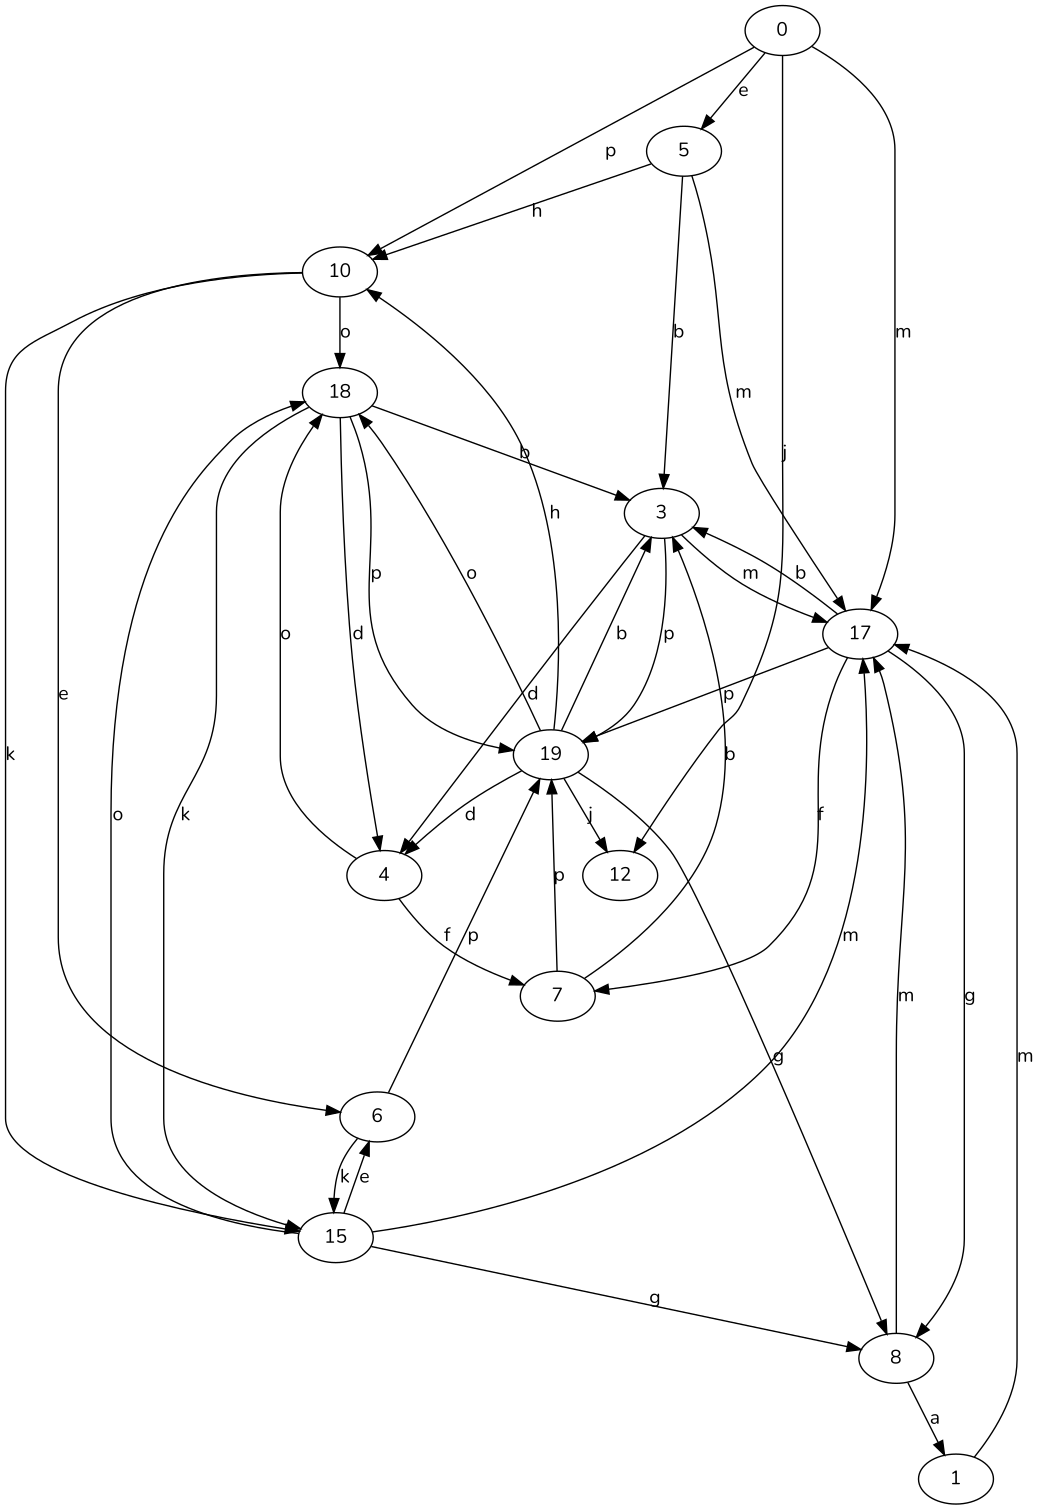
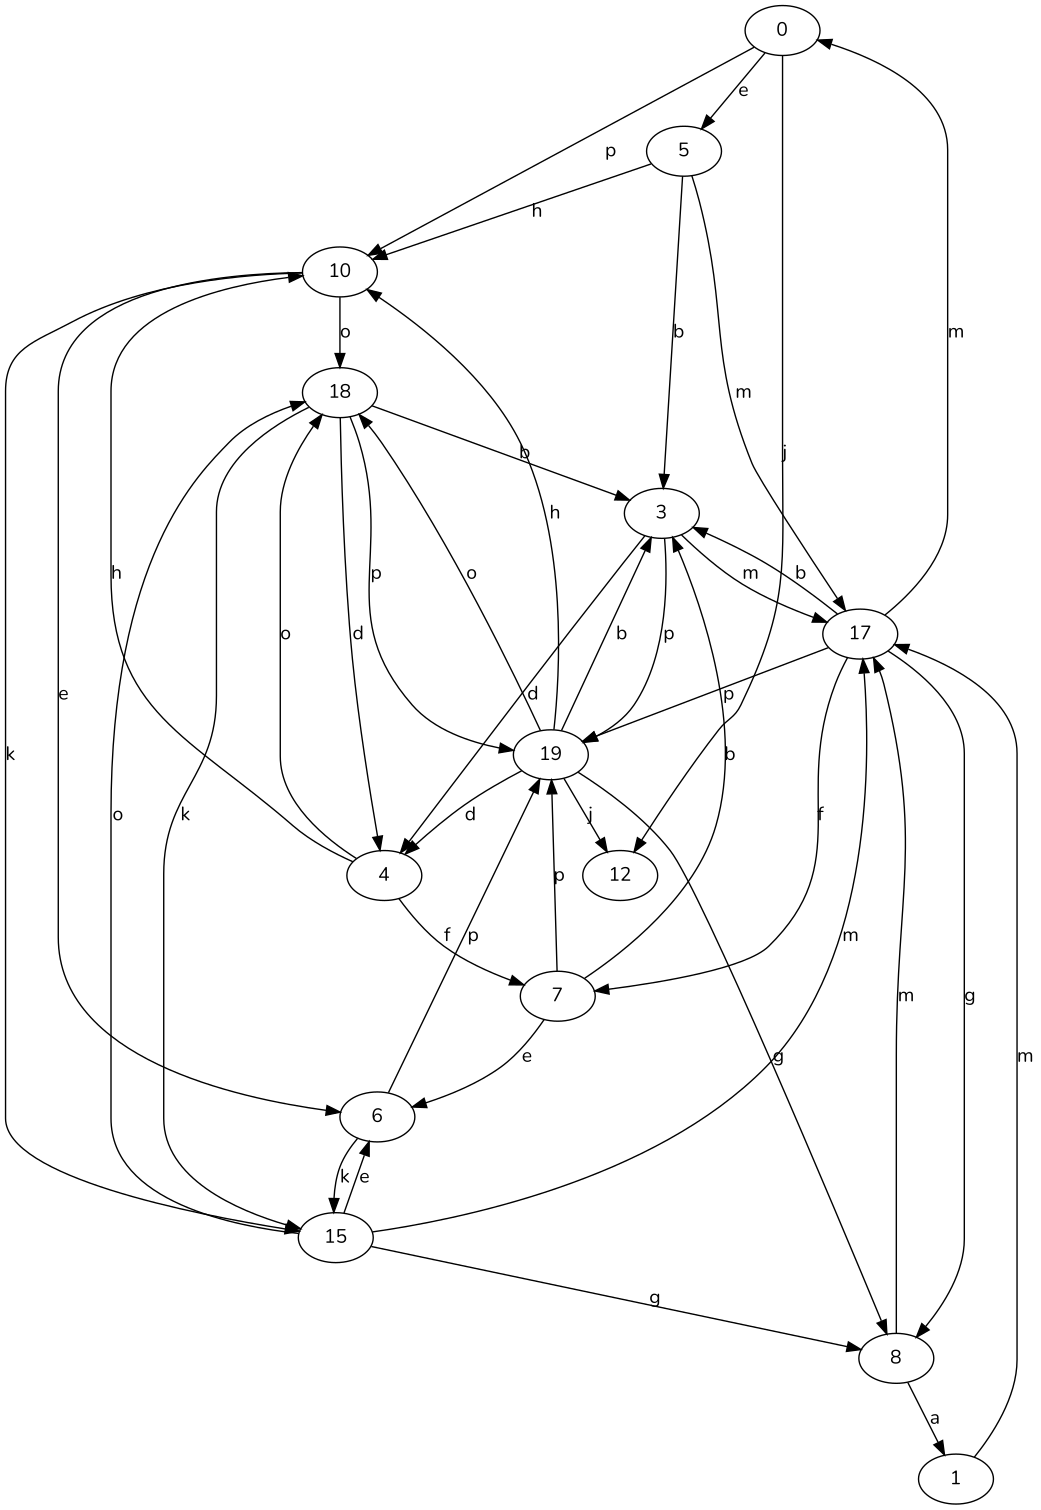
(895, 305) -> (948, 309)
none -> (111, 566)
none -> (493, 1072)
